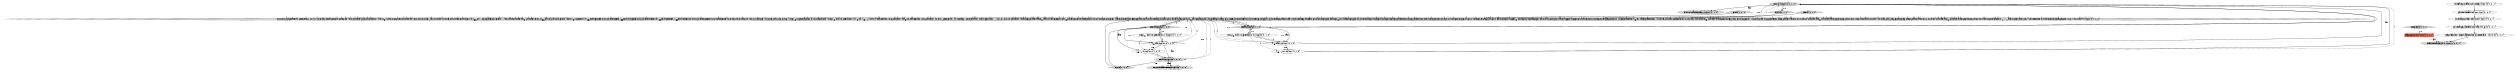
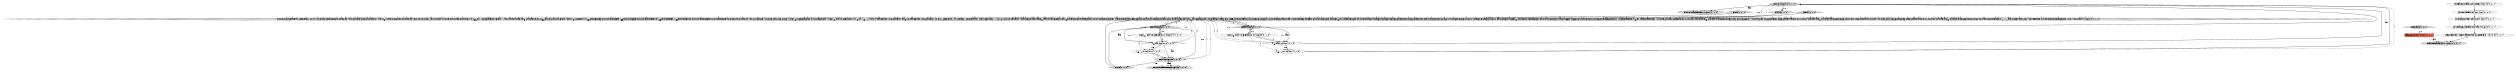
(2111, 25) -> none
(1118, 33) -> (1195, 38)
